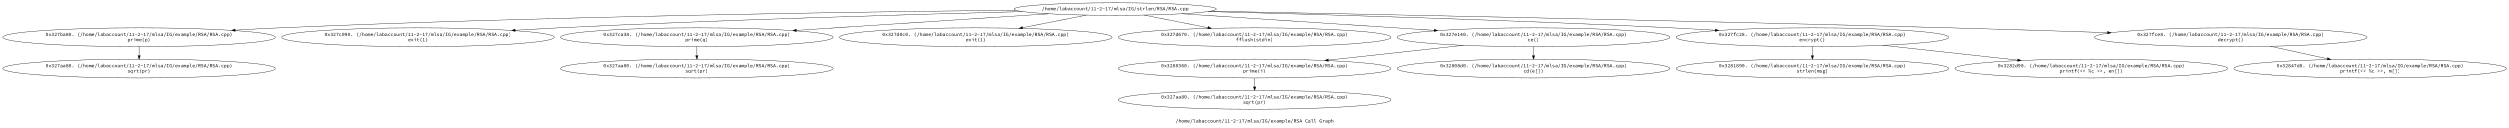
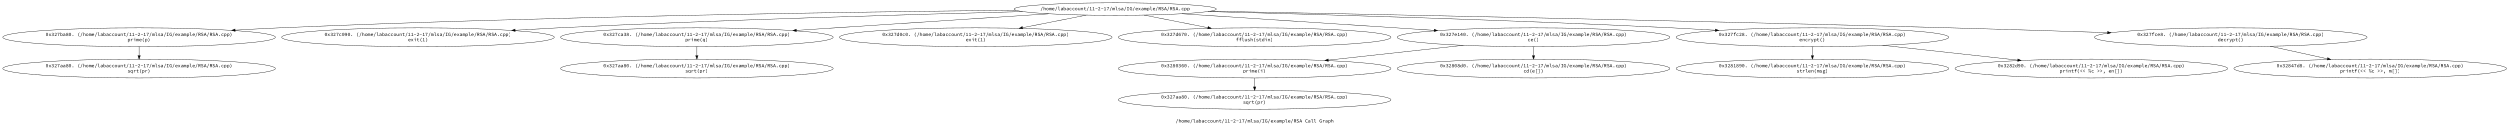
(1115, 9) -> (1115, 9)
